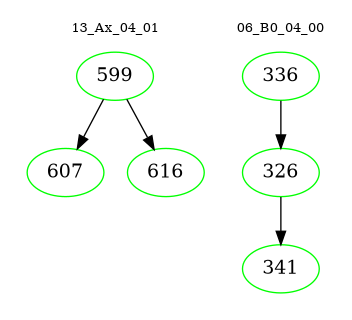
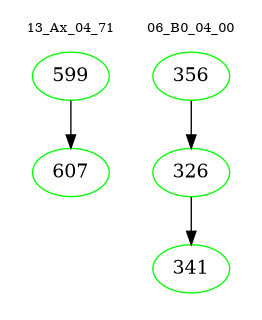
(116, 29) -> (71, 29)
(281, 76) -> (191, 76)
(166, 173) -> none
